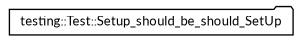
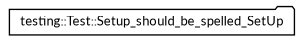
(151, 22) -> (152, 22)
